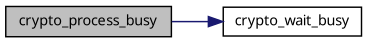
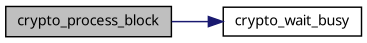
(89, 22) -> (89, 22)
